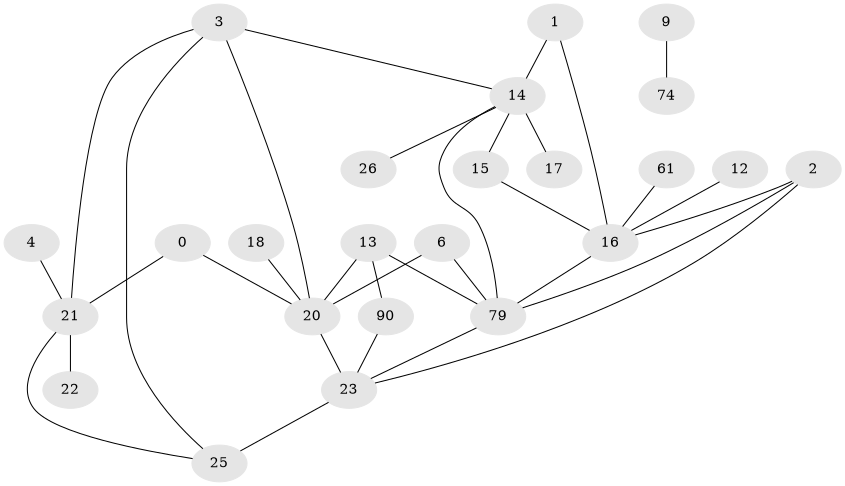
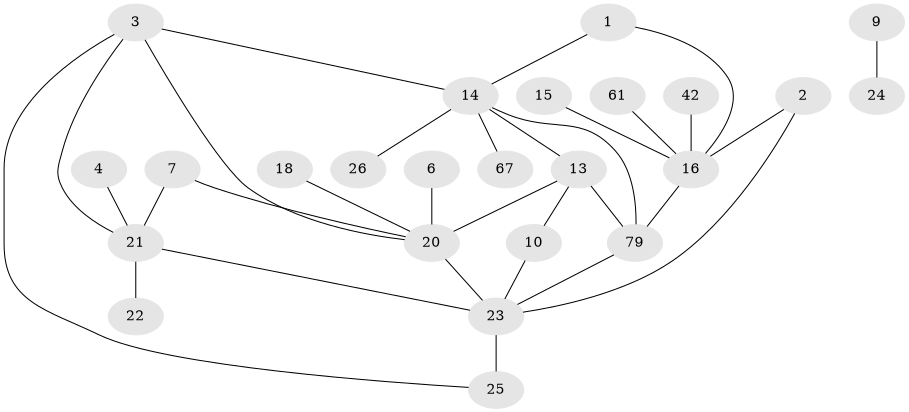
(667, 96) -> (877, 96)
(499, 133) -> (525, 133)
(554, 169) -> (505, 169)
(740, 169) -> (691, 96)
(183, 243) -> (173, 169)
(662, 254) -> none
(470, 280) -> none
(386, 316) -> (534, 243)
(69, 429) -> (316, 280)
